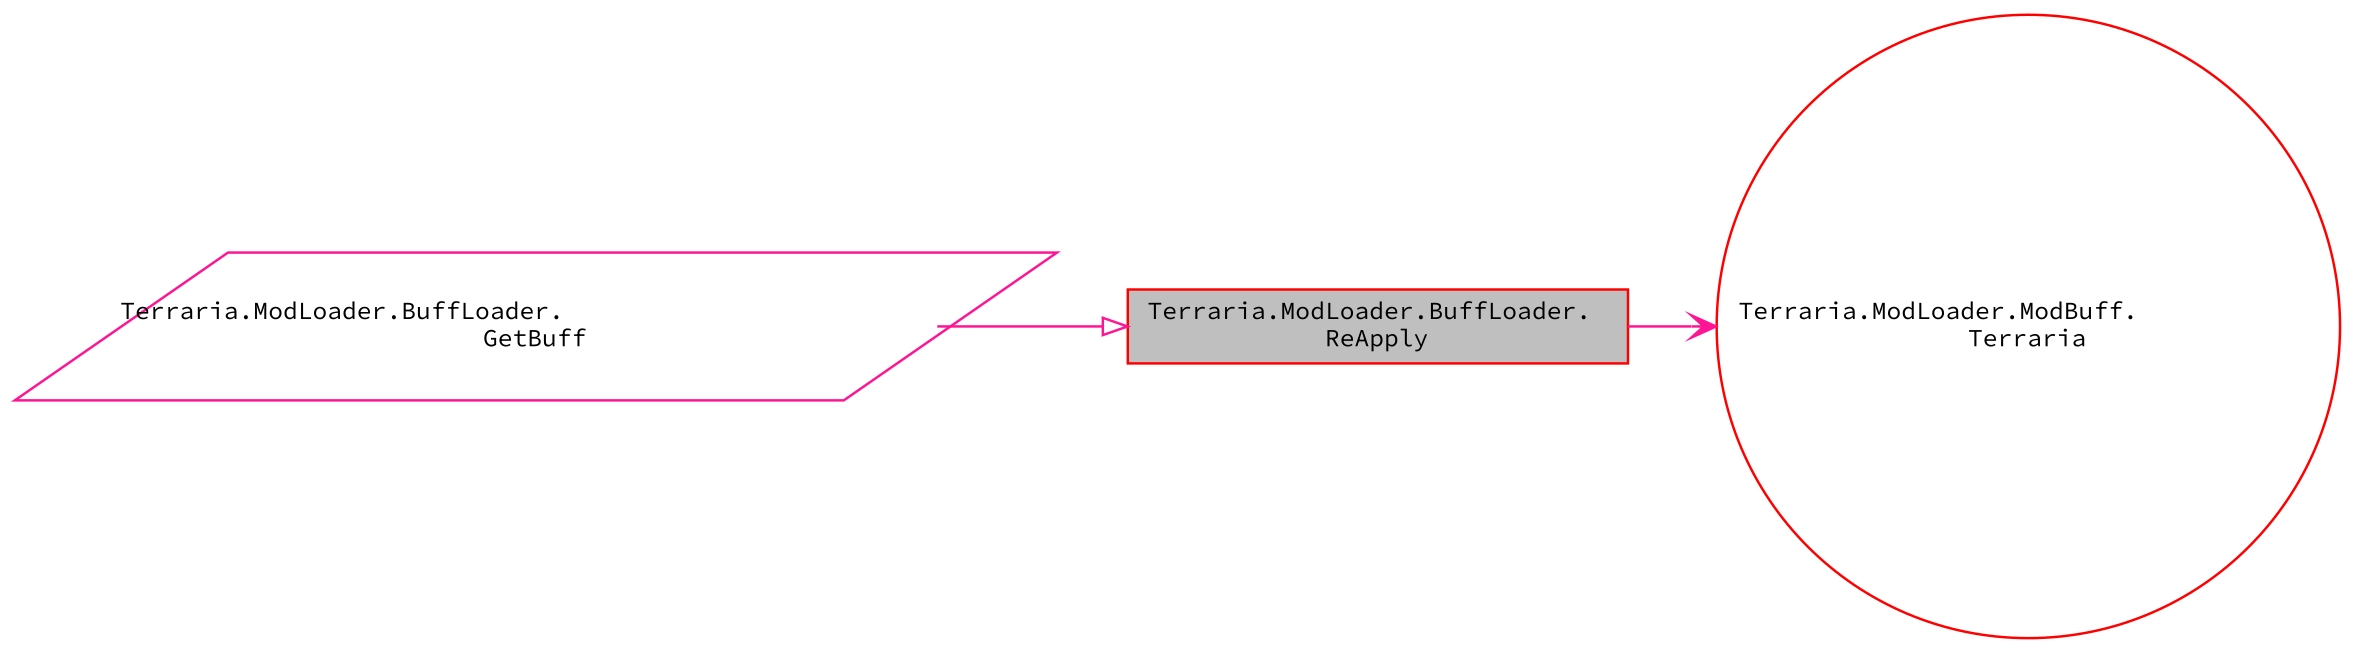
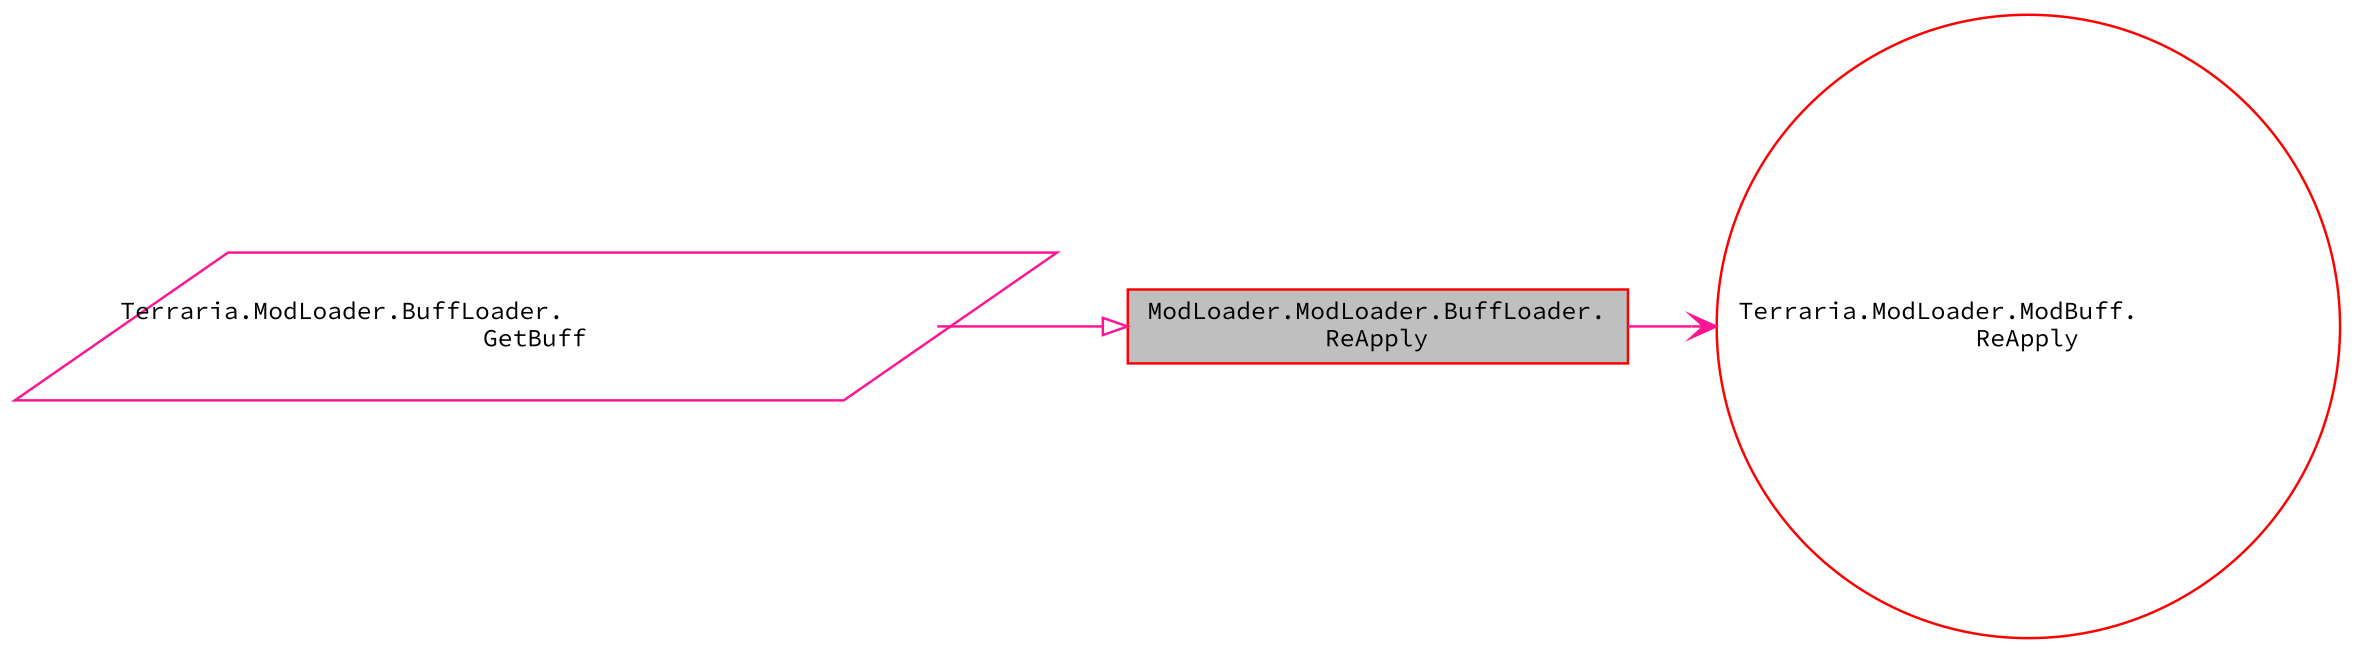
(1378, 326) -> (1378, 326)
(2028, 326) -> (2028, 326)
